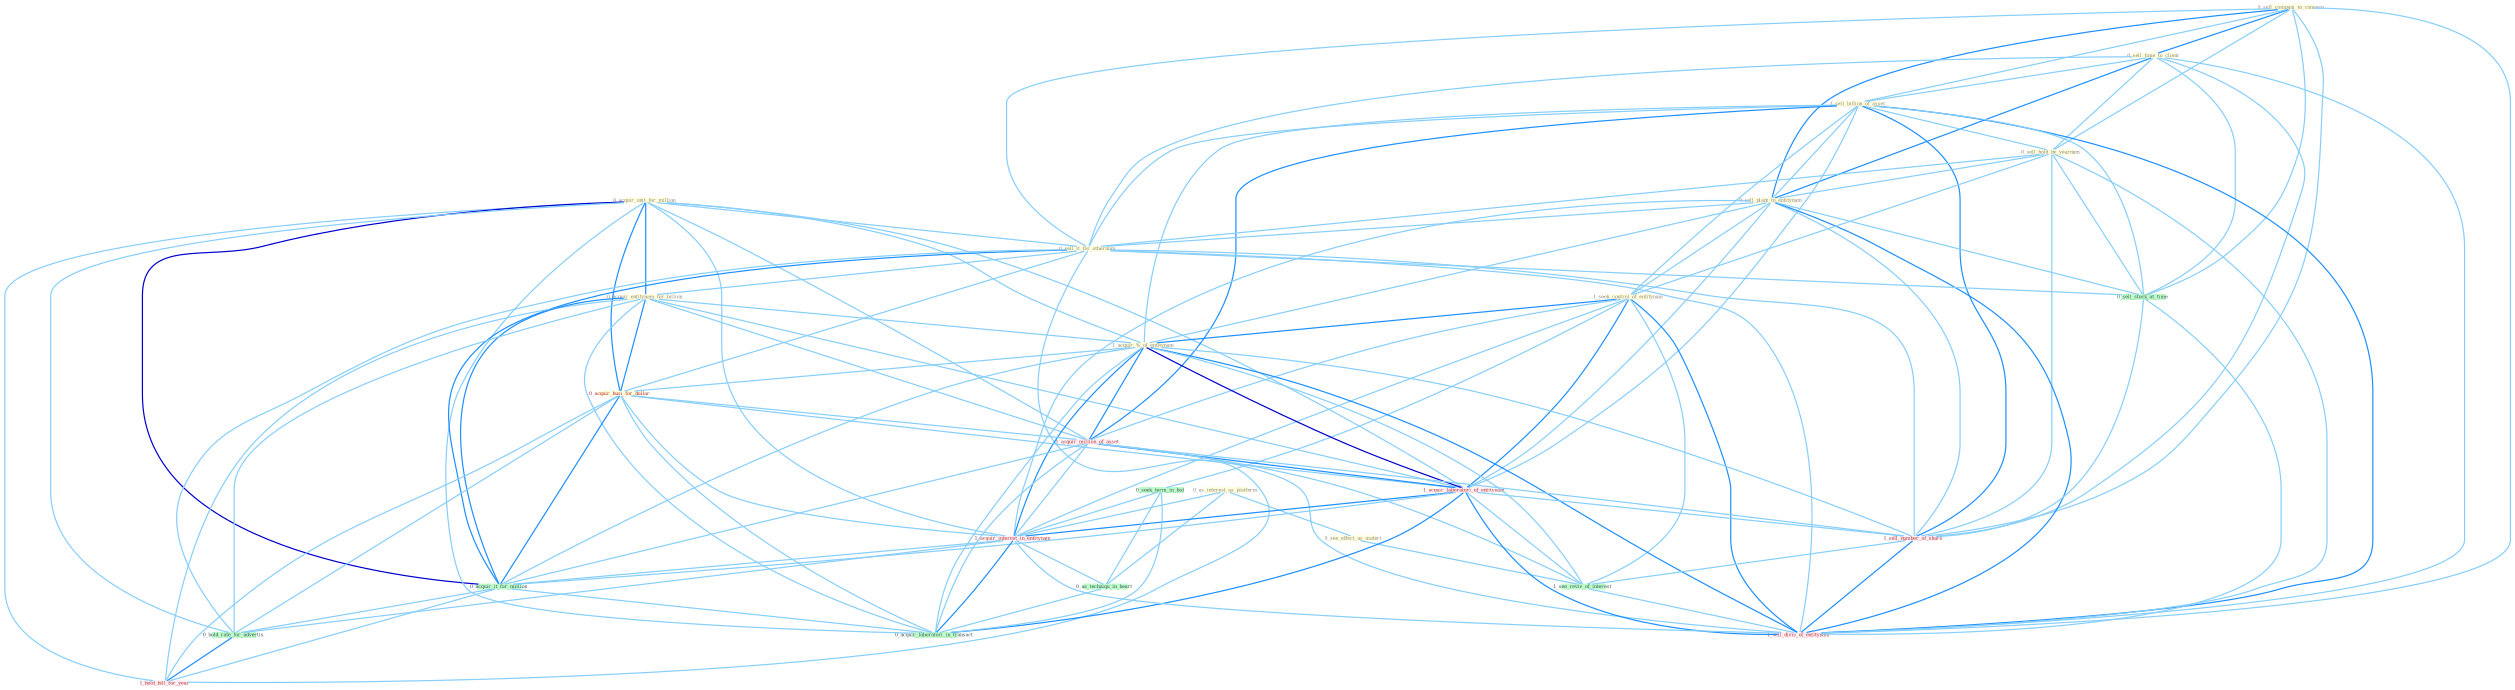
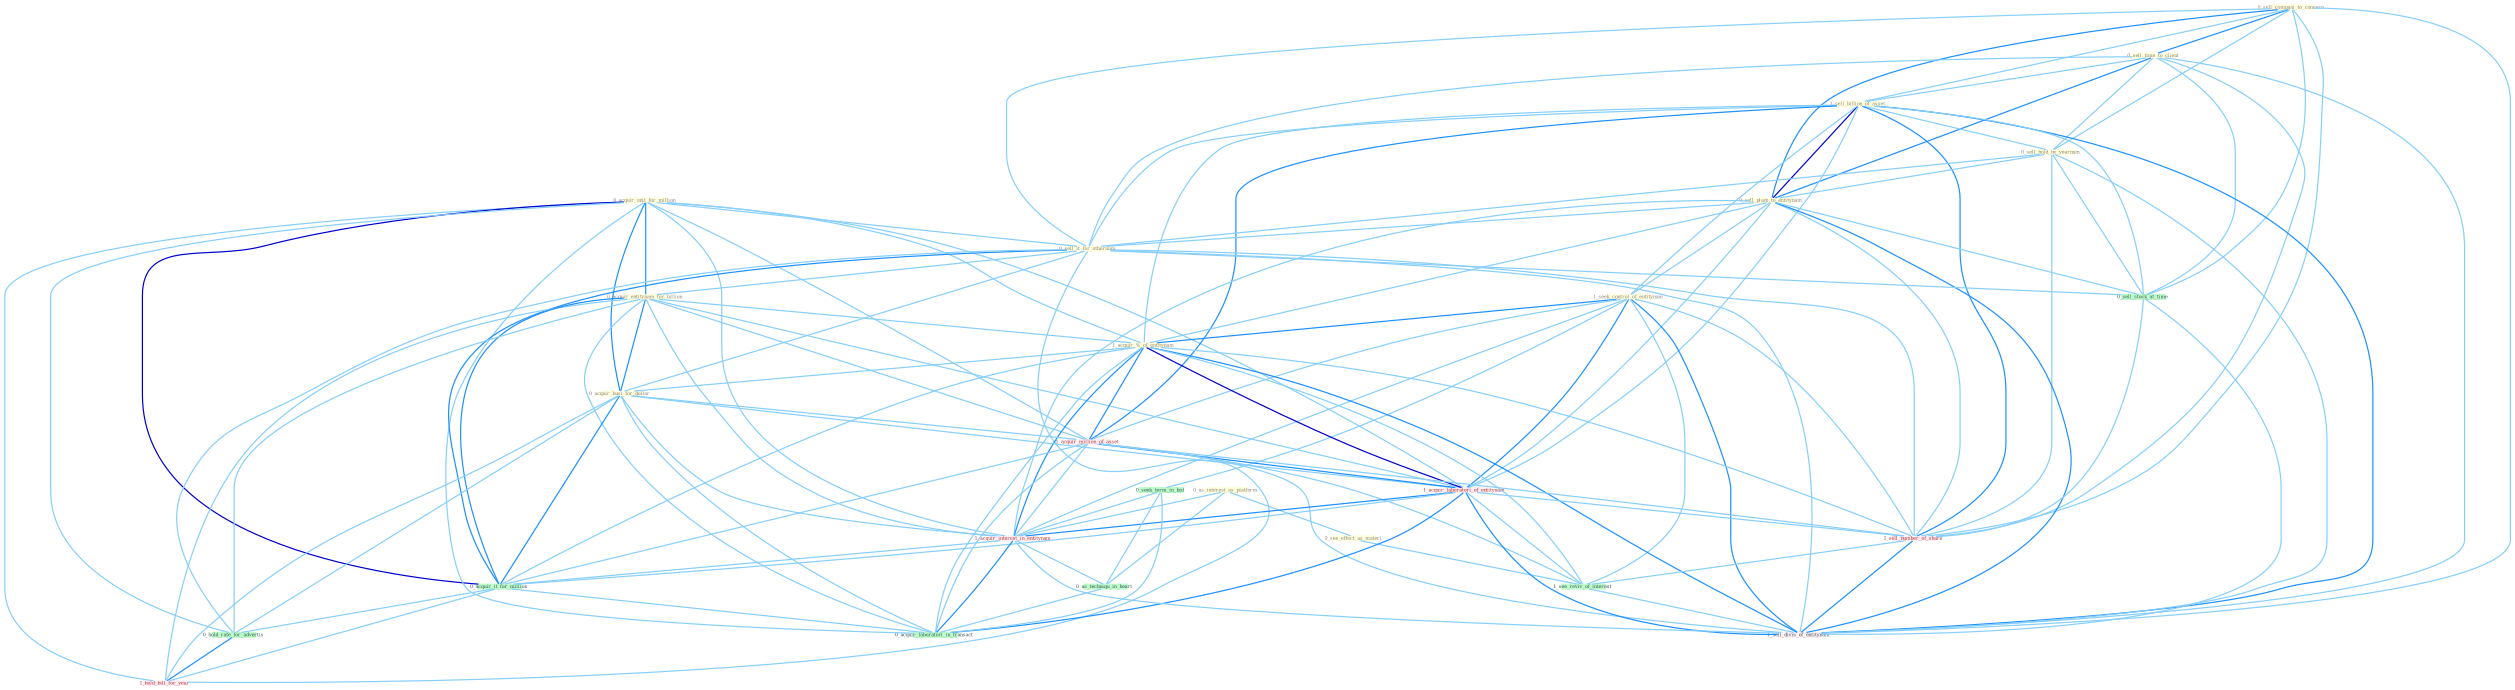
(1815, 152) -> (1815, 152)
(1810, 235) -> (1799, 386)
(620, 393) -> (620, 393)
(624, 587) -> (781, 474)
(1800, 635) -> (1800, 635)
